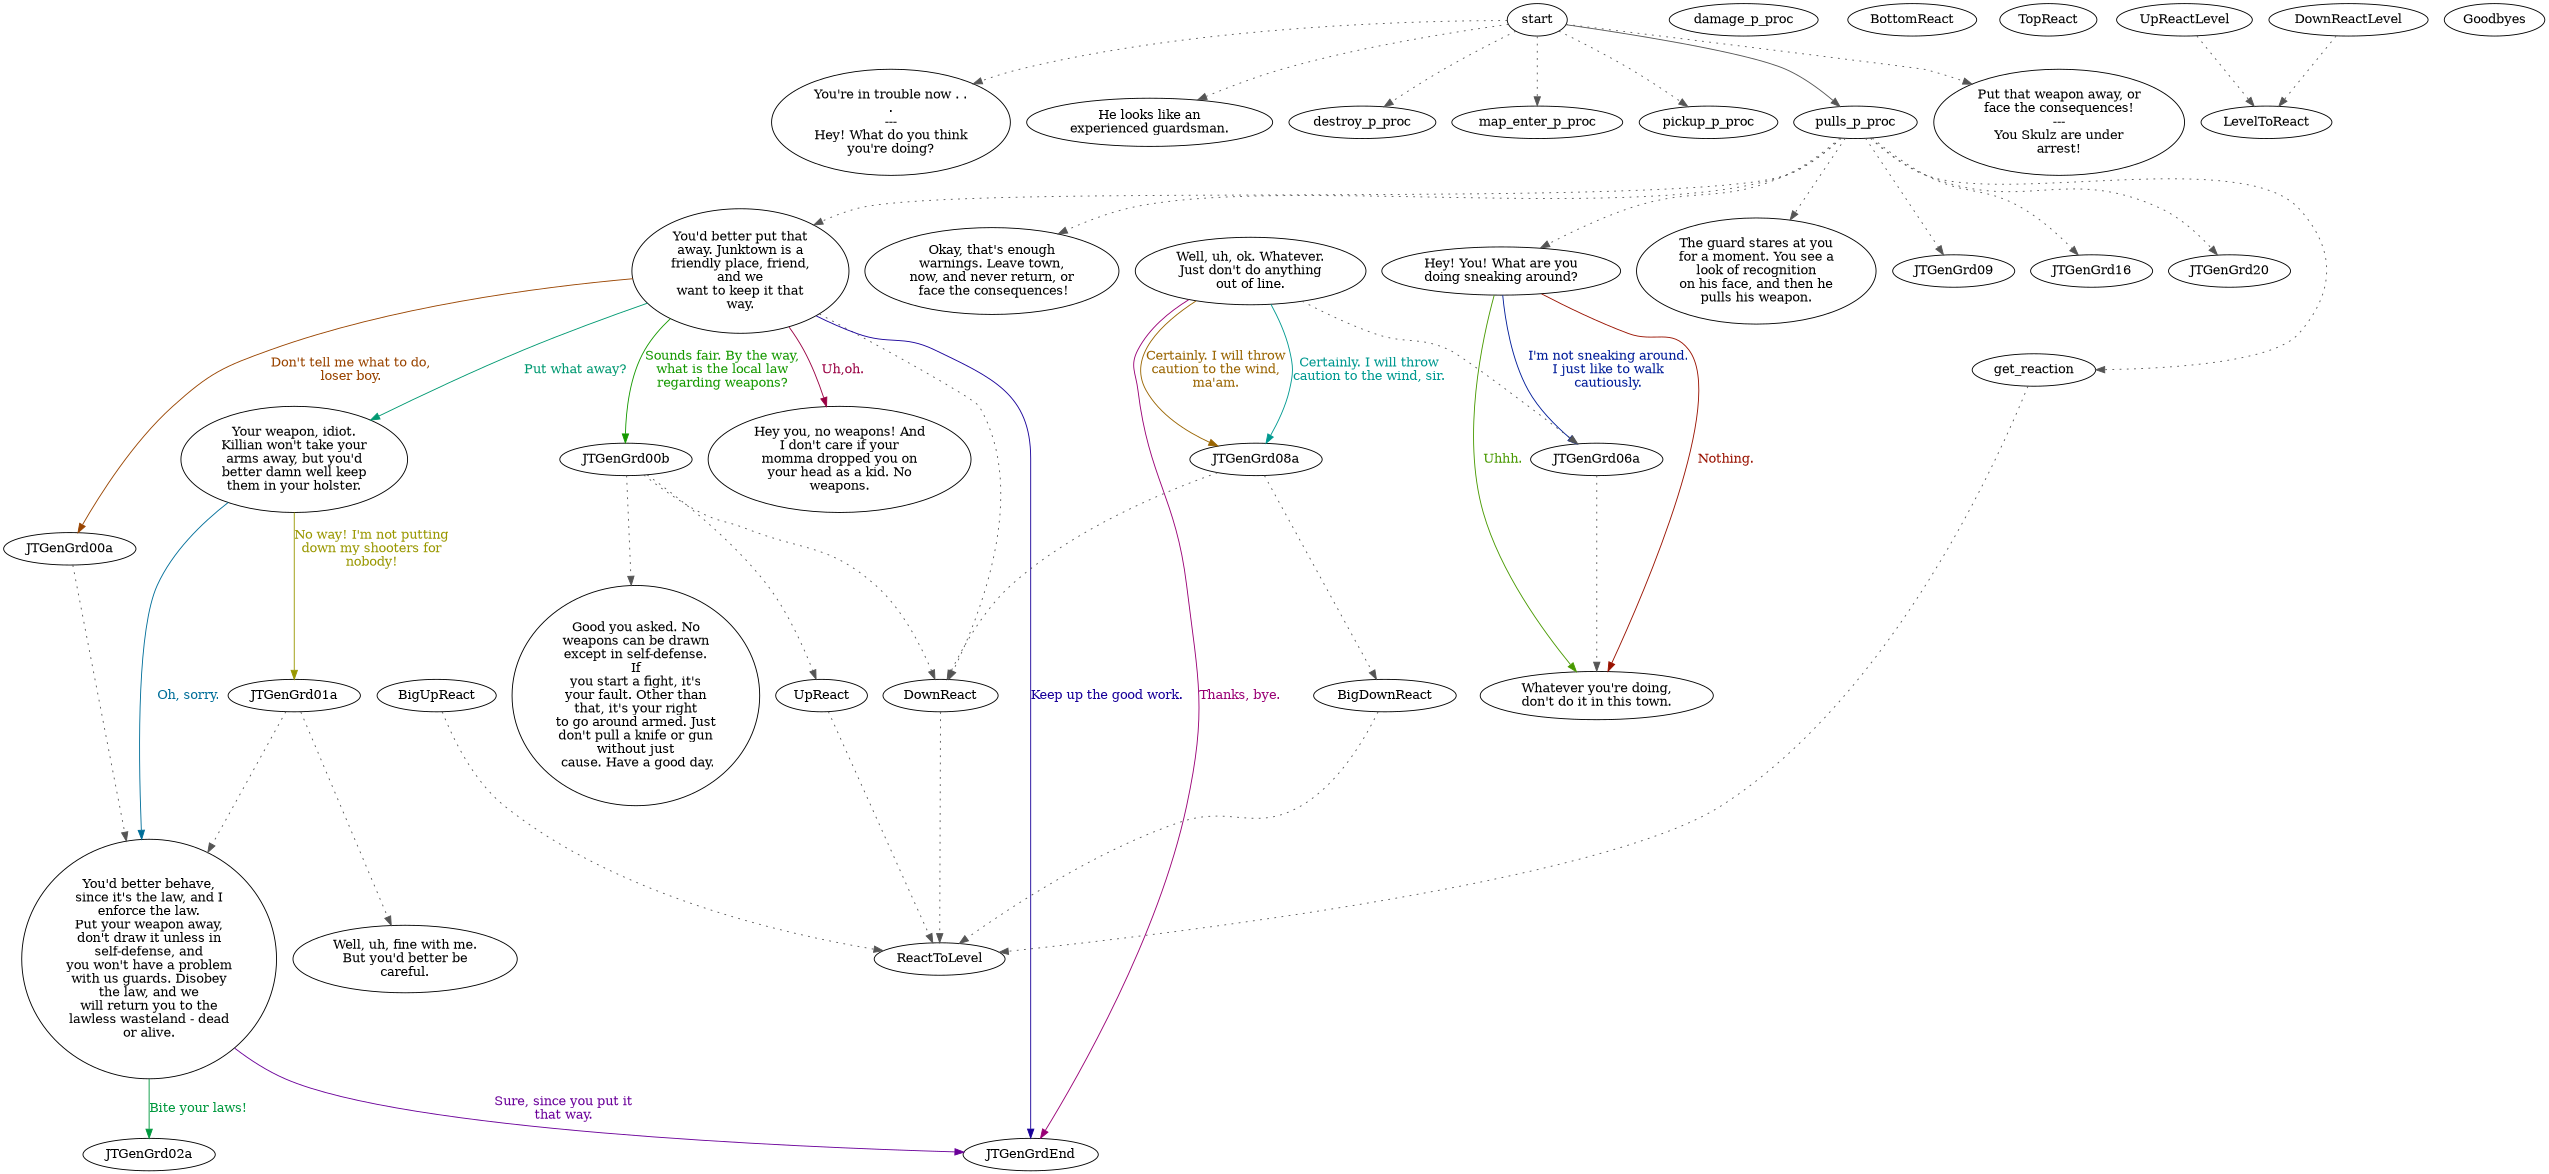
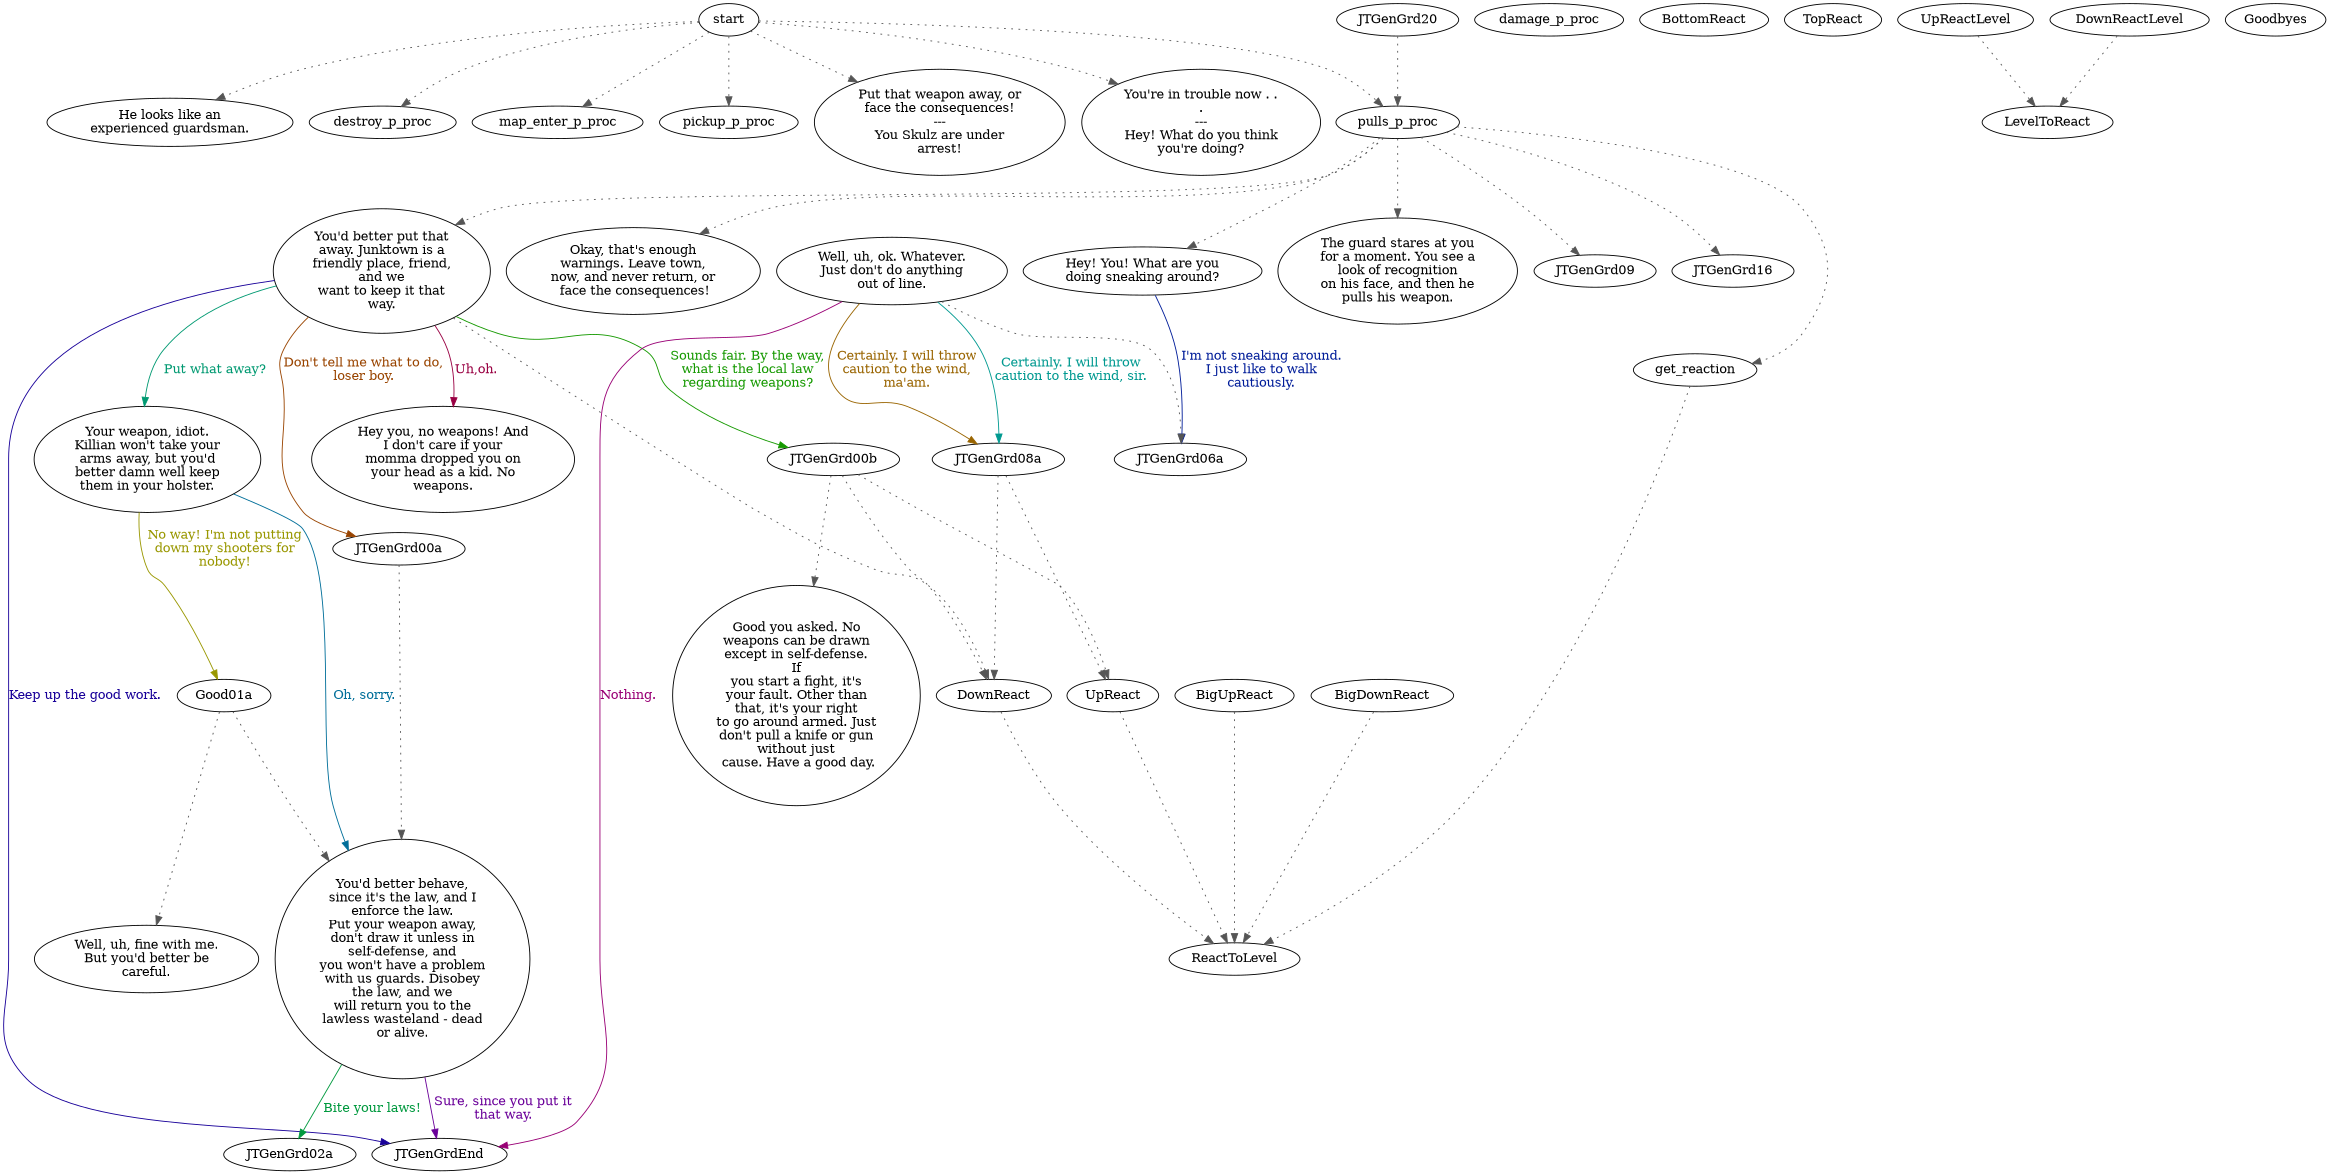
(1705, 48) -> (1074, 33)
(2043, 190) -> (1398, 67)
(1318, 574) -> (1054, 573)
(294, 696) -> (224, 696)
(1240, 696) -> (628, 696)
(1597, 696) -> none
